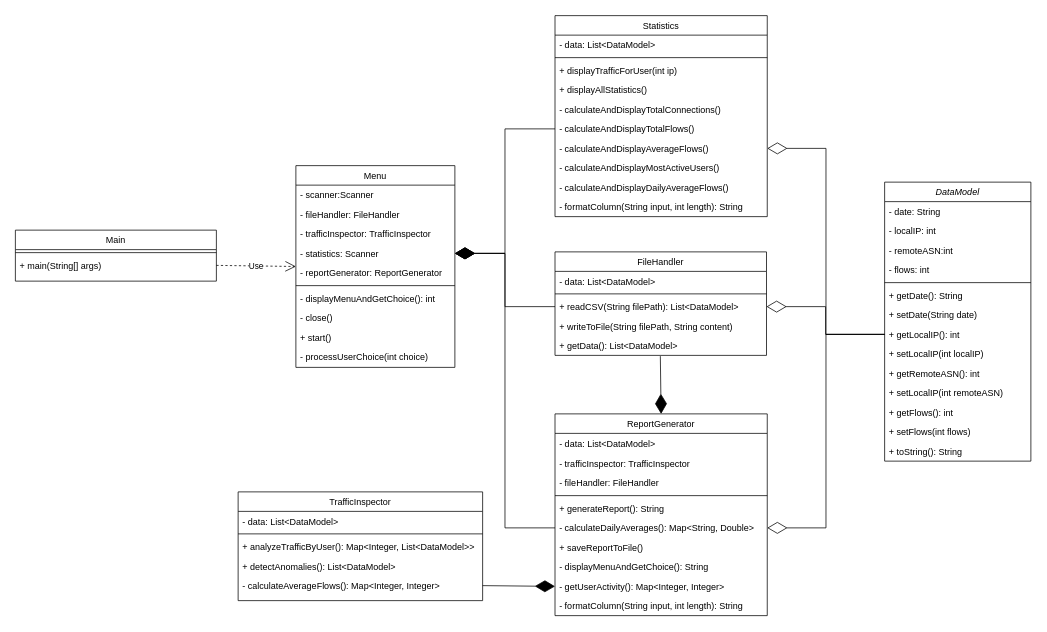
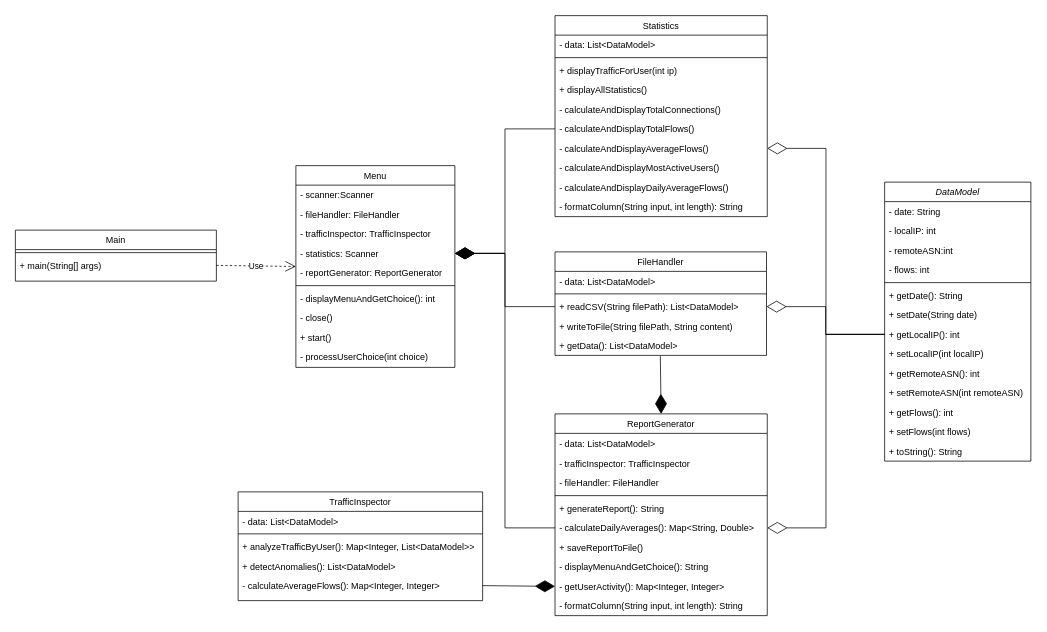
(952, 393) -> (958, 393)
